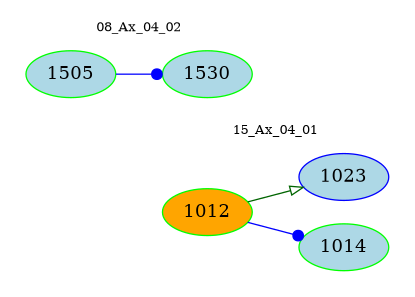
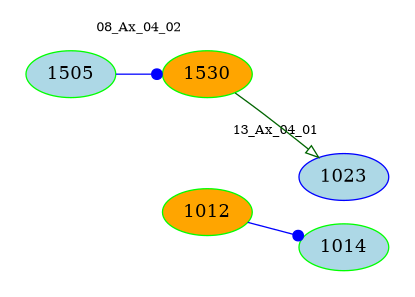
(207, 74) -> (207, 74)
(276, 131) -> (276, 131)
(269, 196) -> (279, 126)
